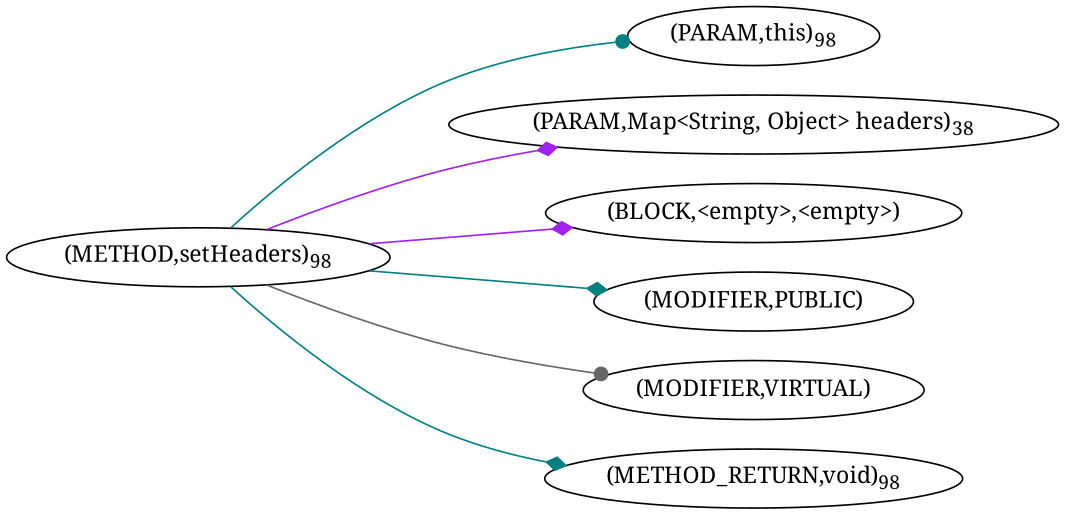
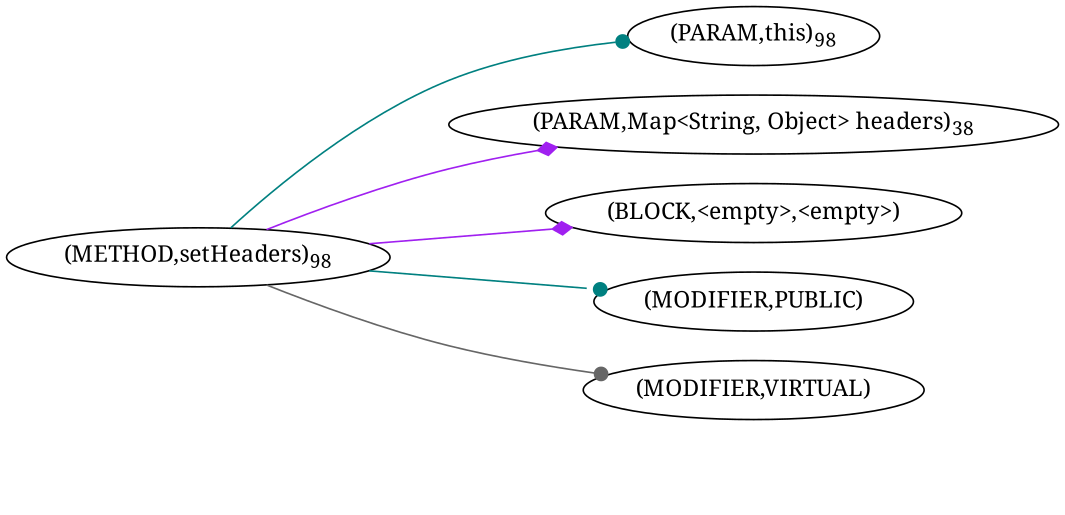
(478, 280) -> (478, 280)
(754, 479) -> none
